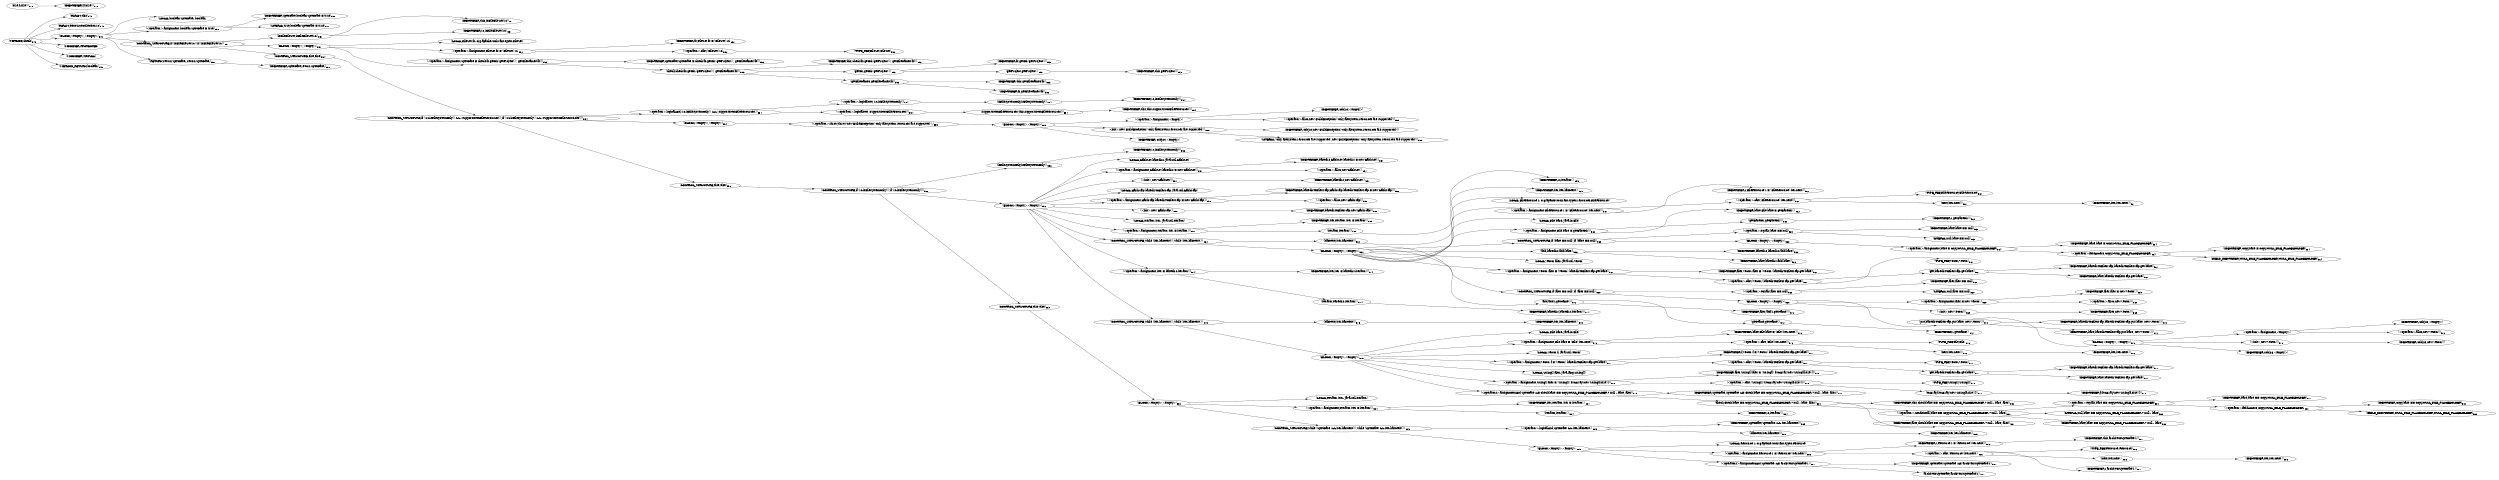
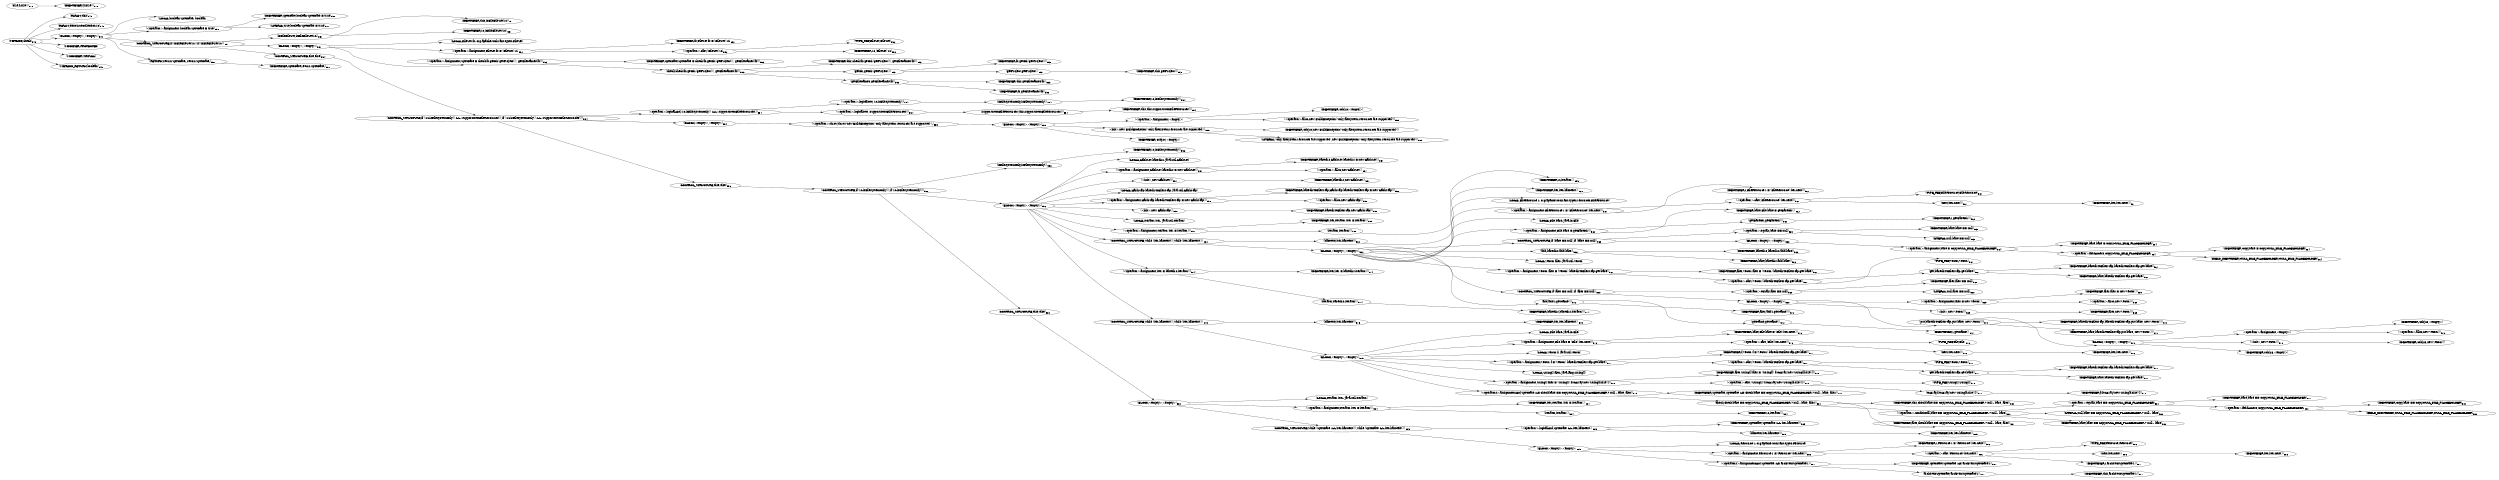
none -> (875, 52)
(2036, 441) -> (2034, 474)
